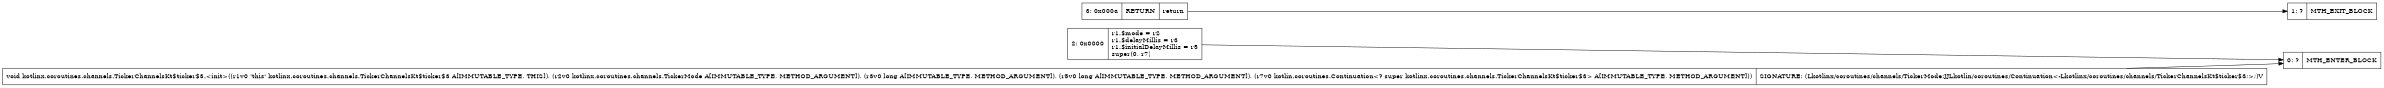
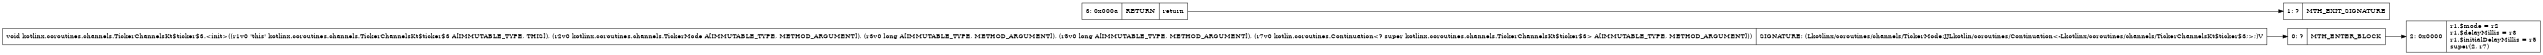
(2342, 11) -> (2346, 11)
(1740, 52) -> (2393, 37)
(1131, 54) -> (2470, 47)
